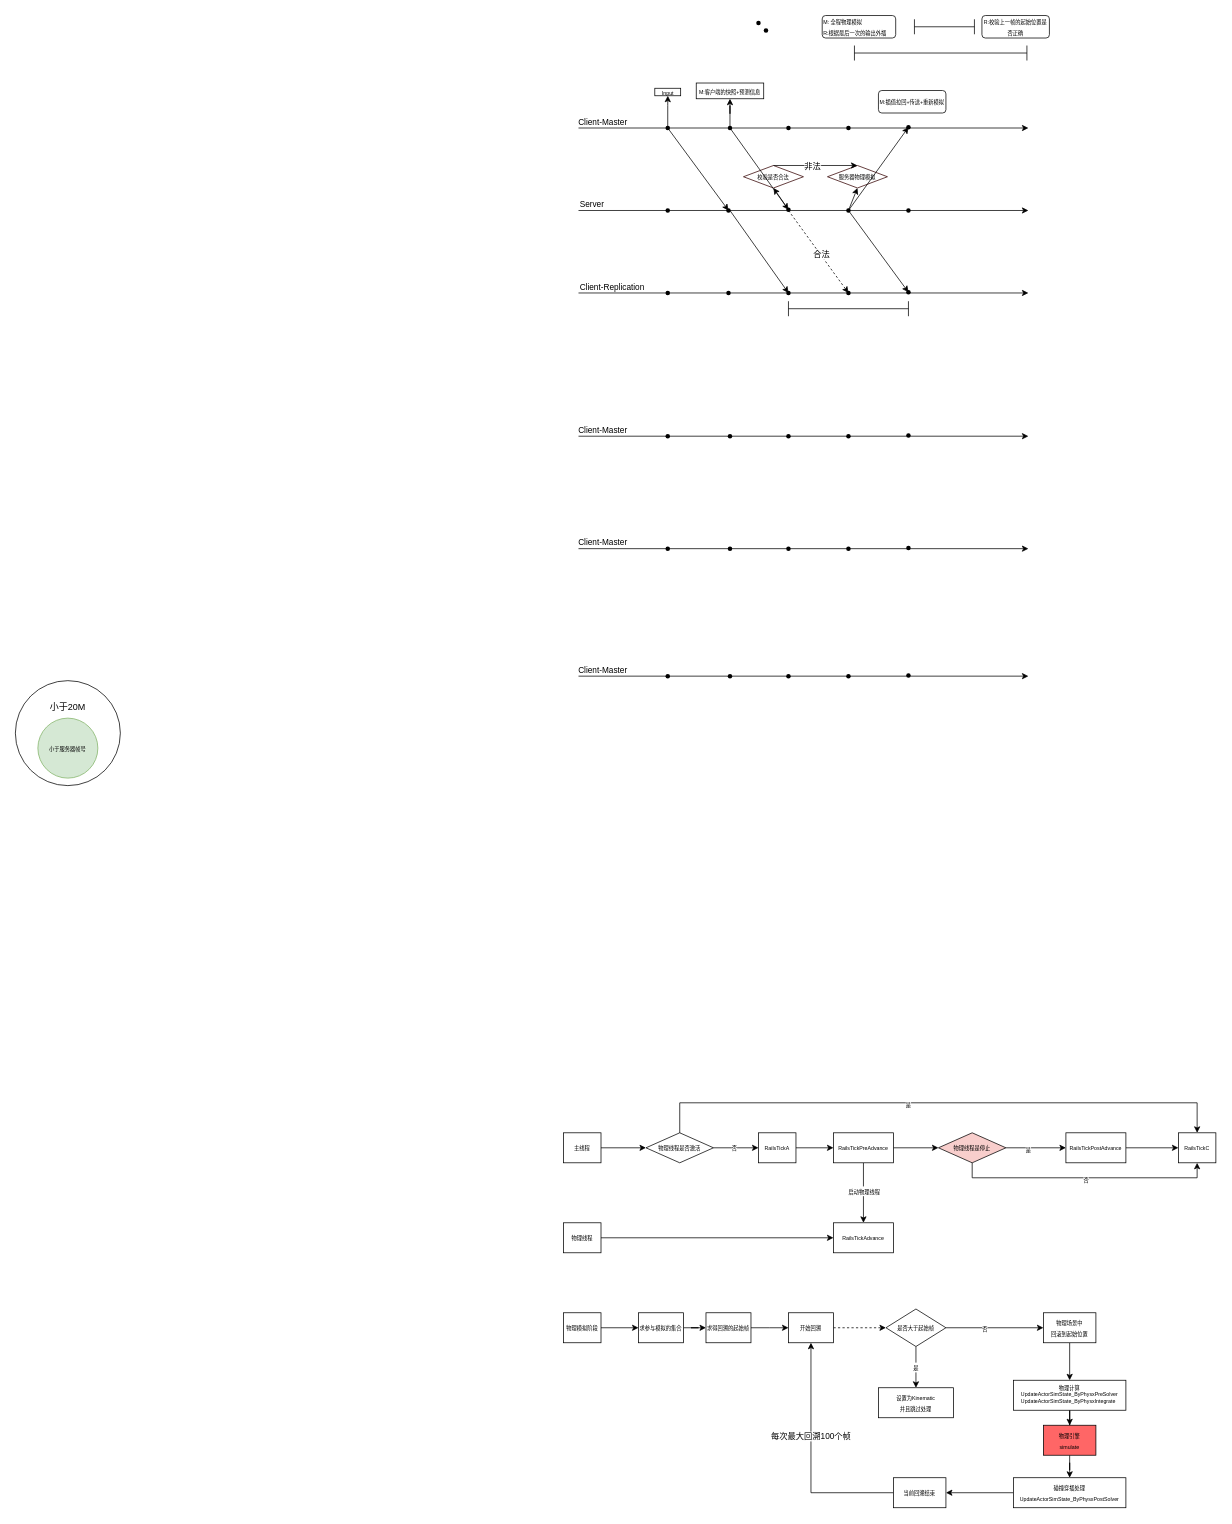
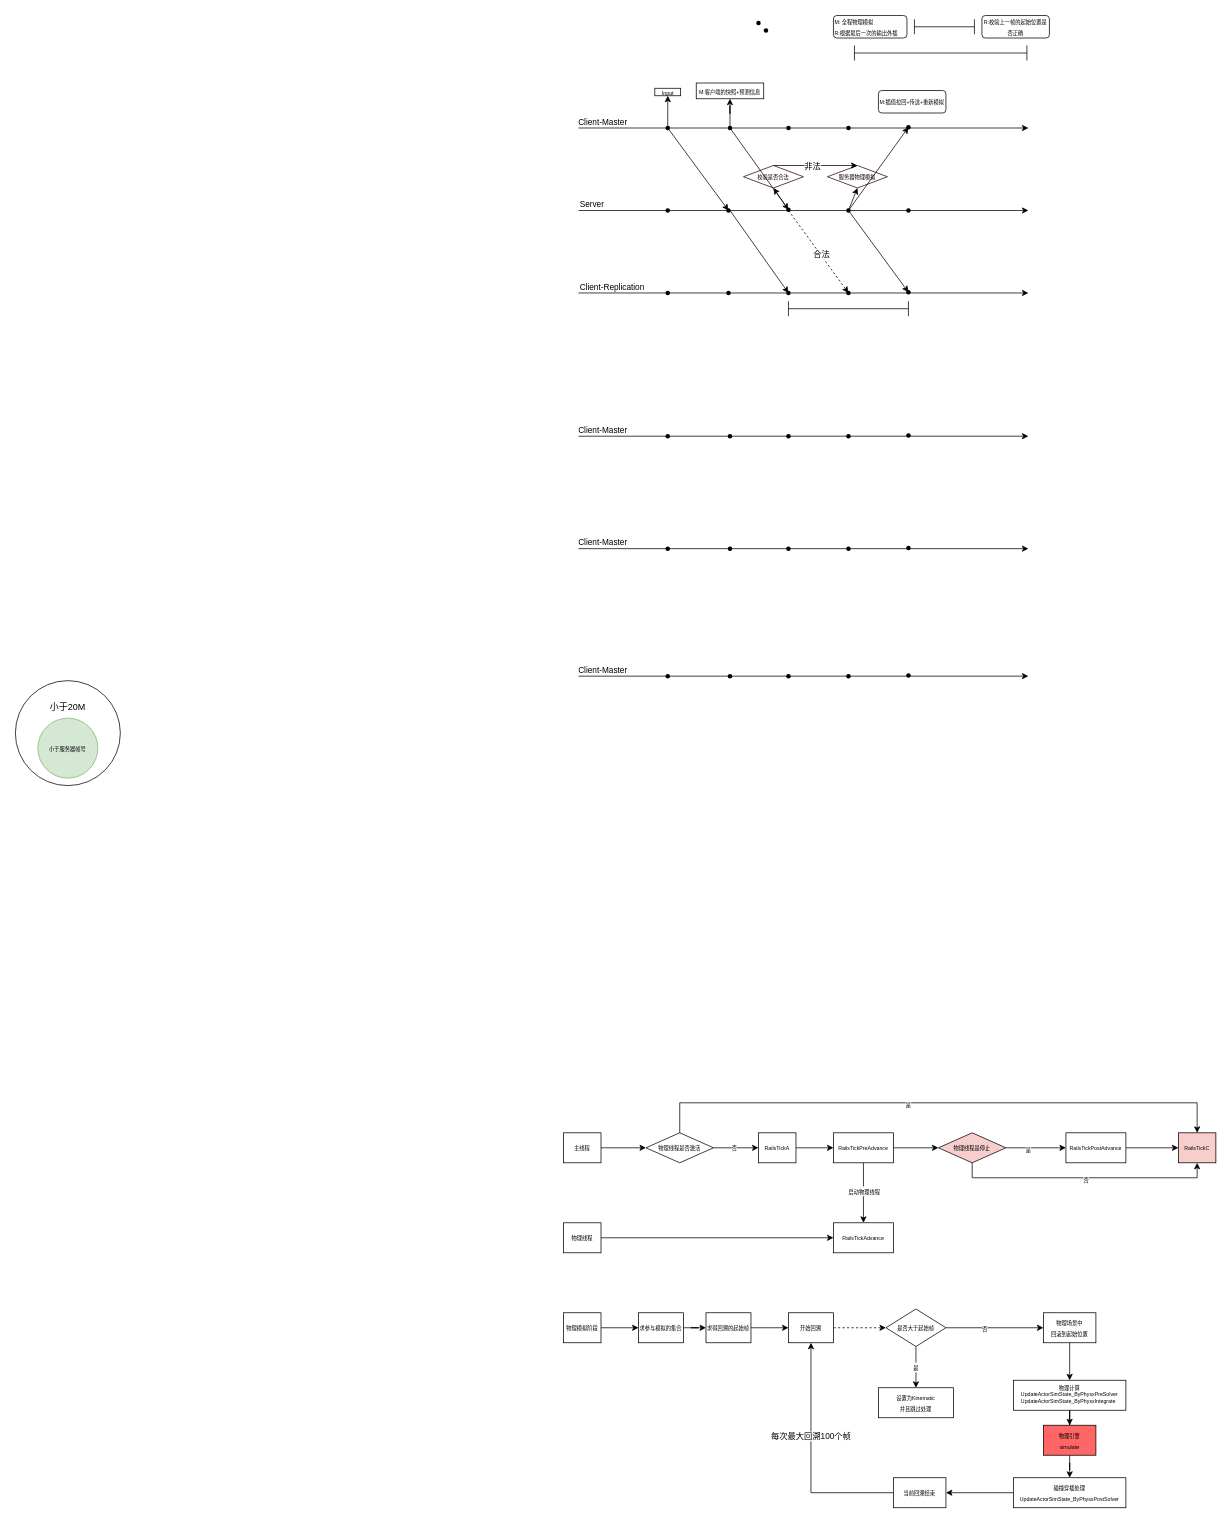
(859, 27) -> (870, 27)
(1197, 1148) -> (1197, 1148)
